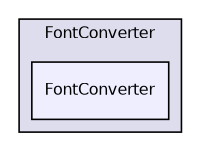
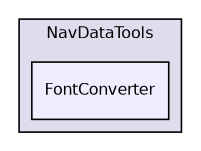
(100, 34) -> (100, 34)
